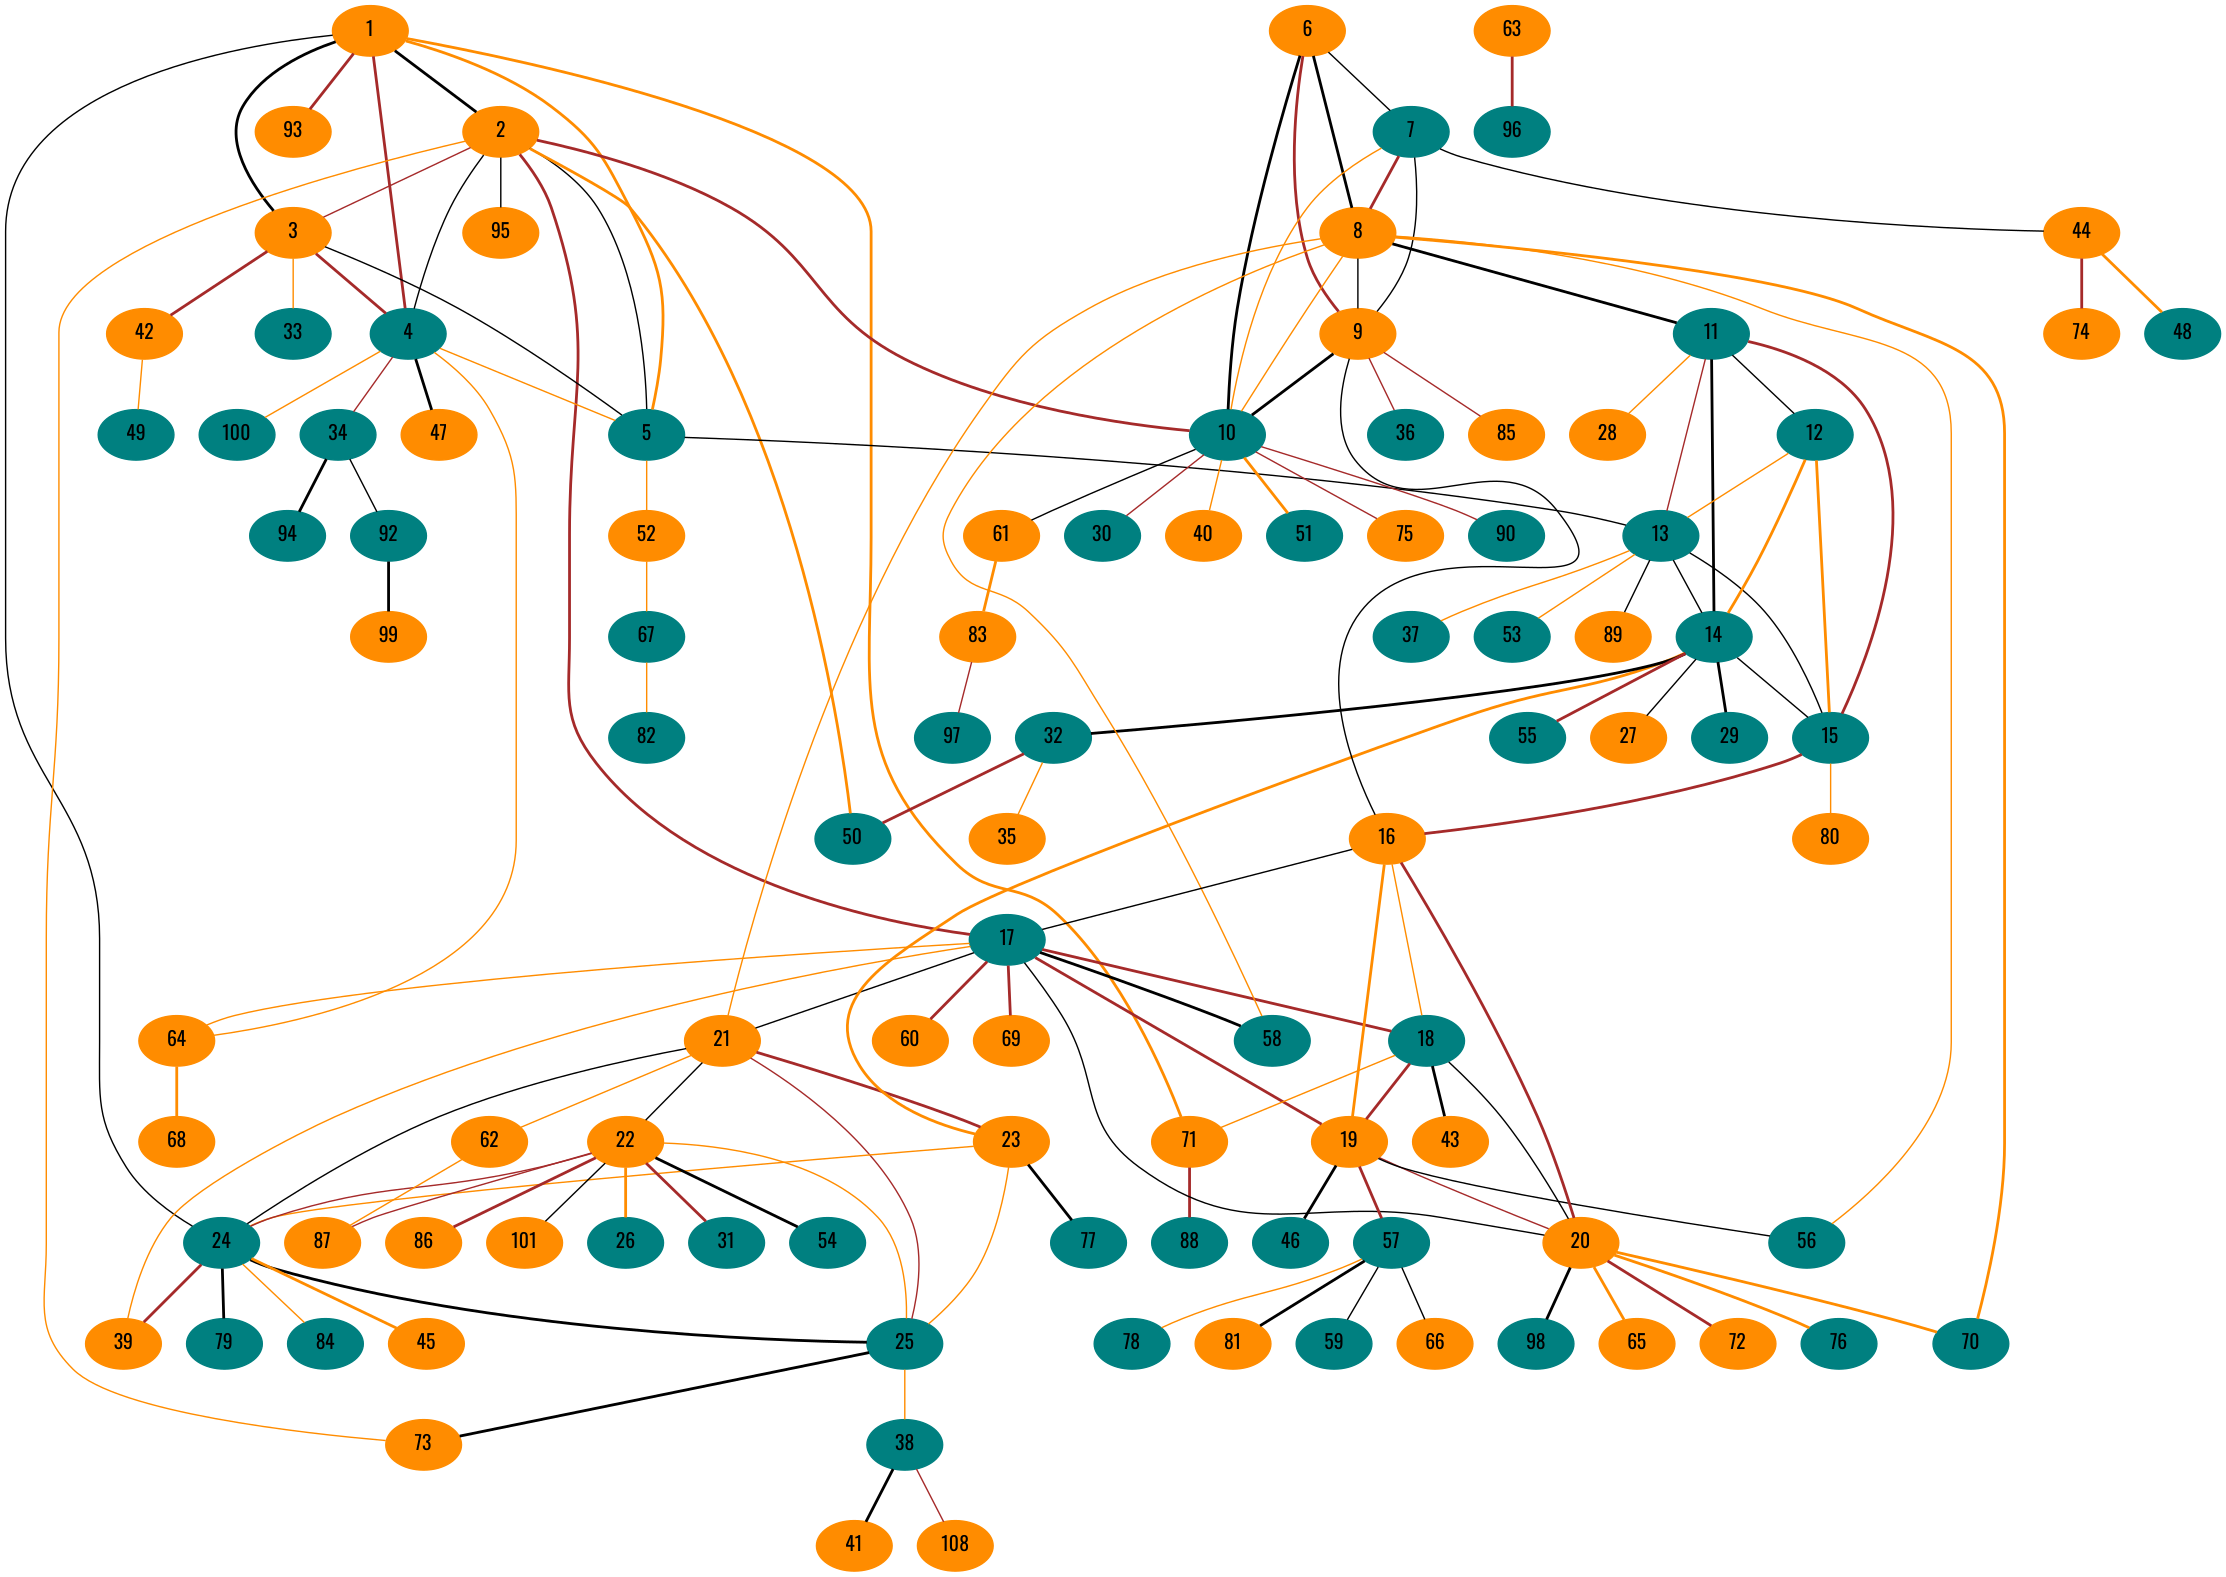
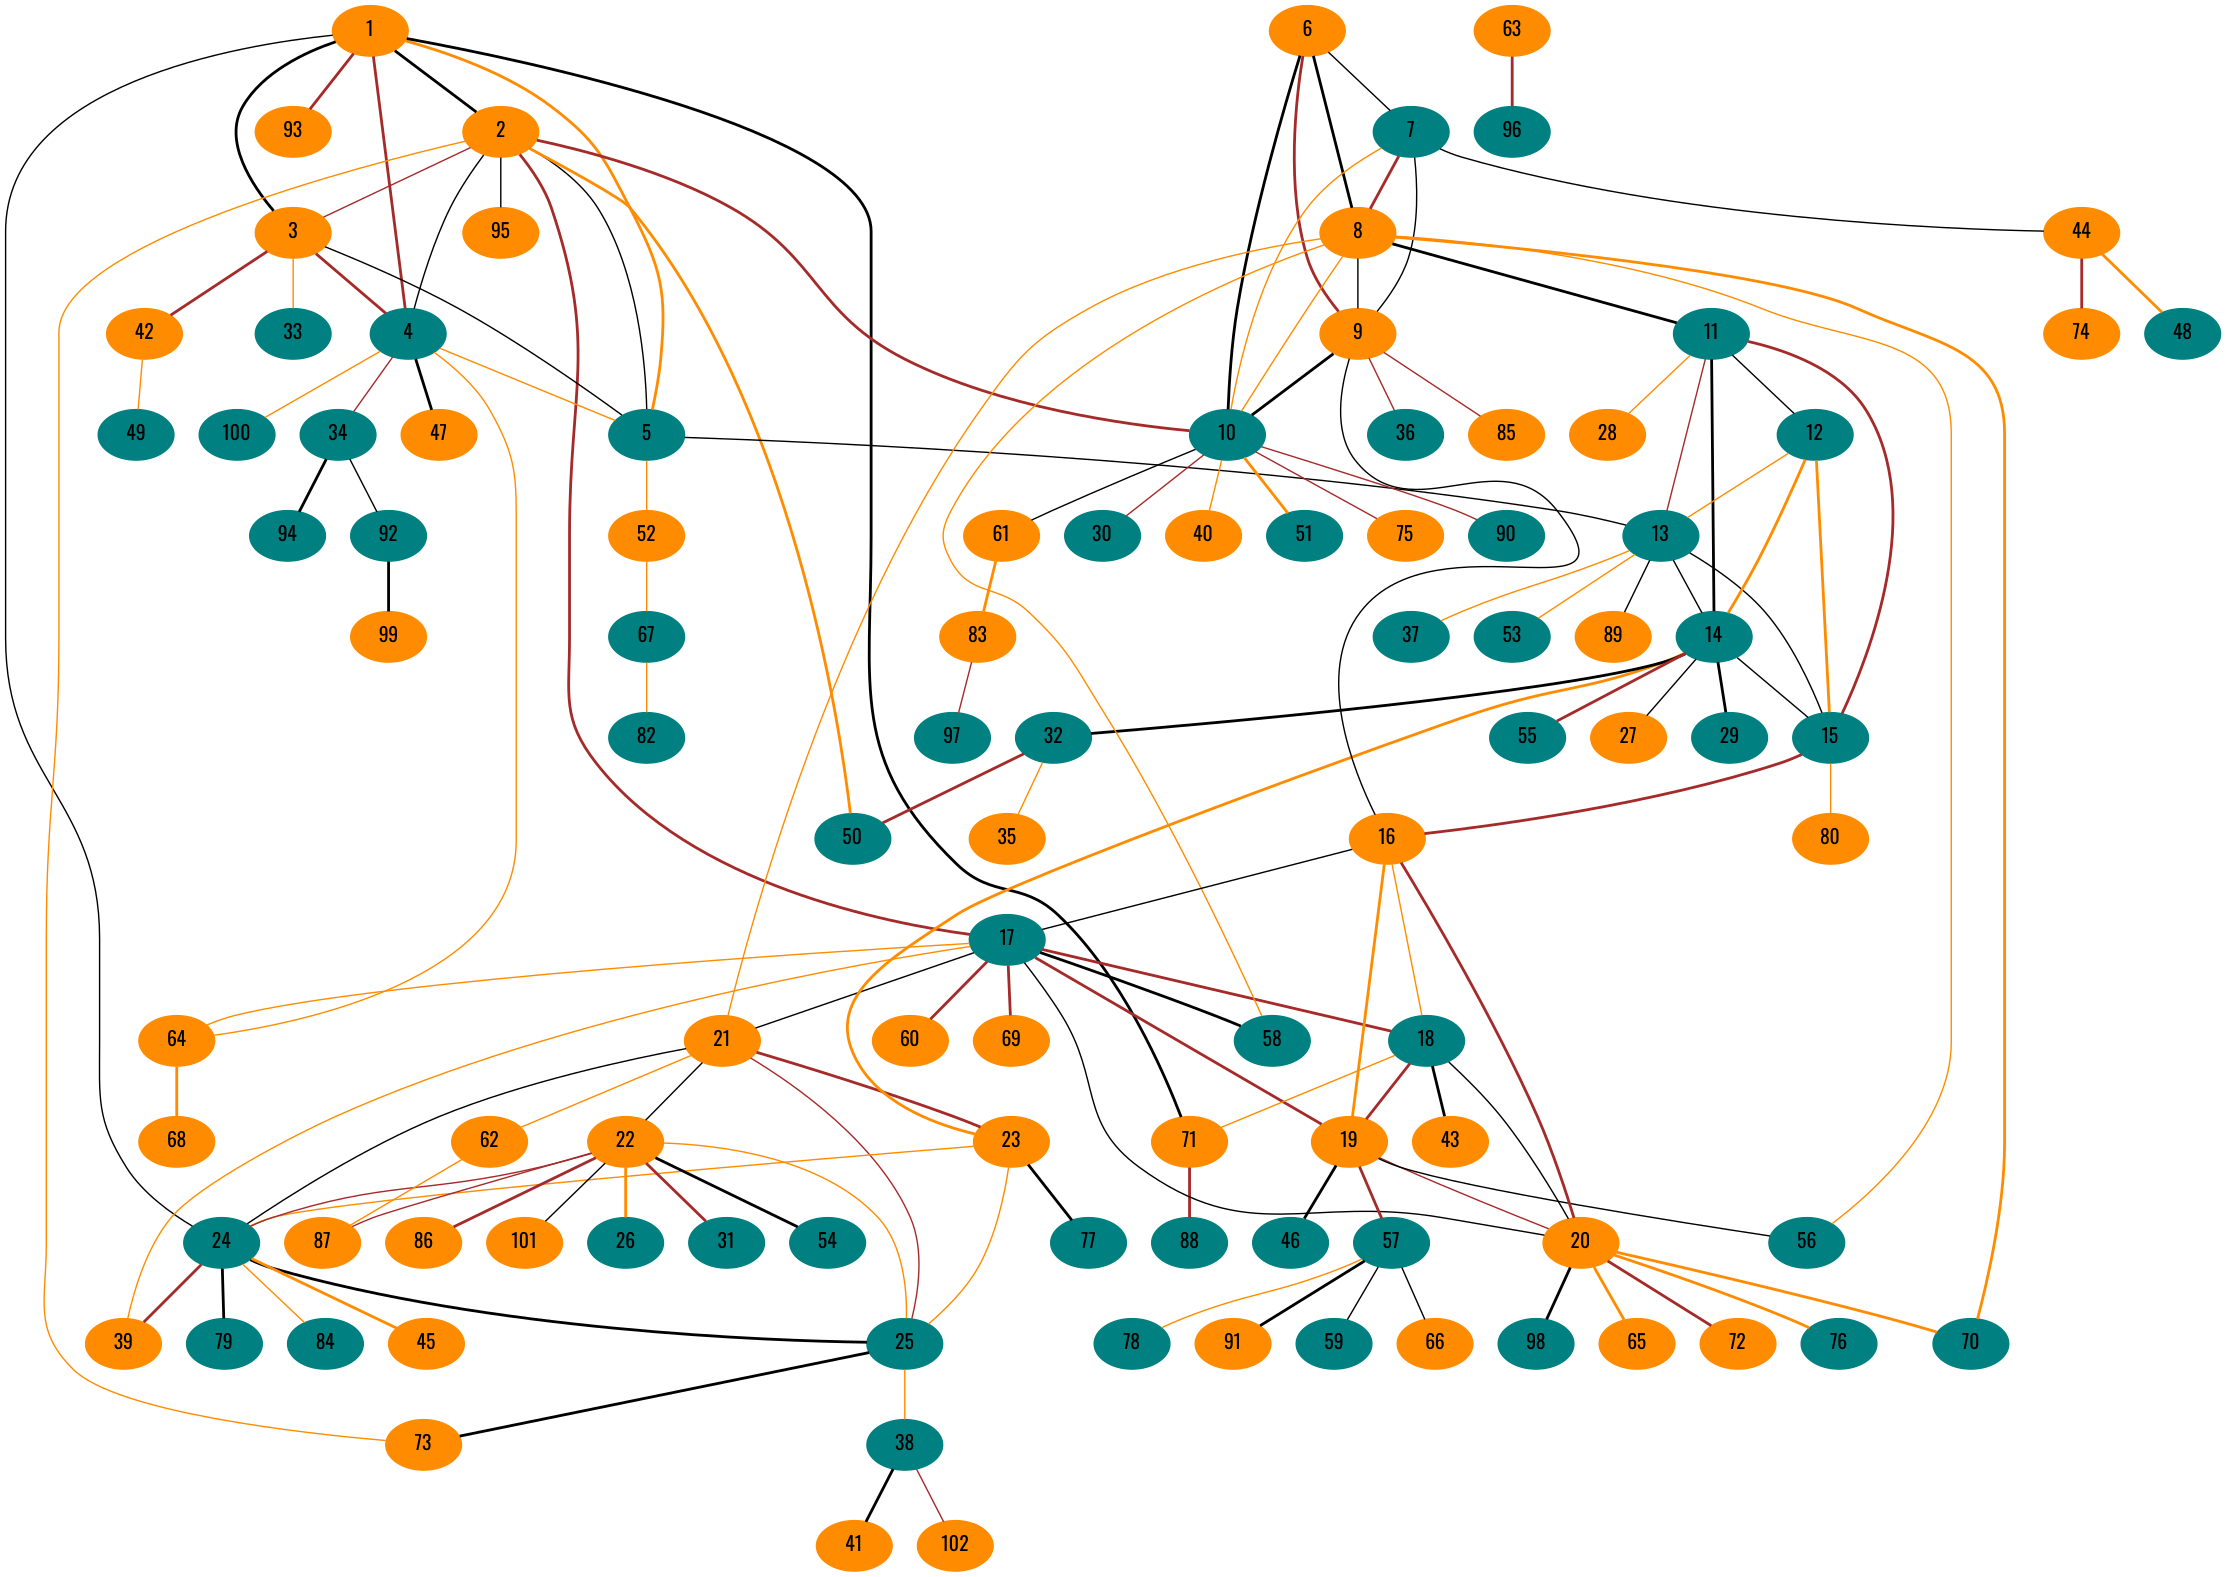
(871, 477) -> (871, 477)
(1233, 1344) -> (1233, 1344)
(955, 1546) -> (955, 1546)
